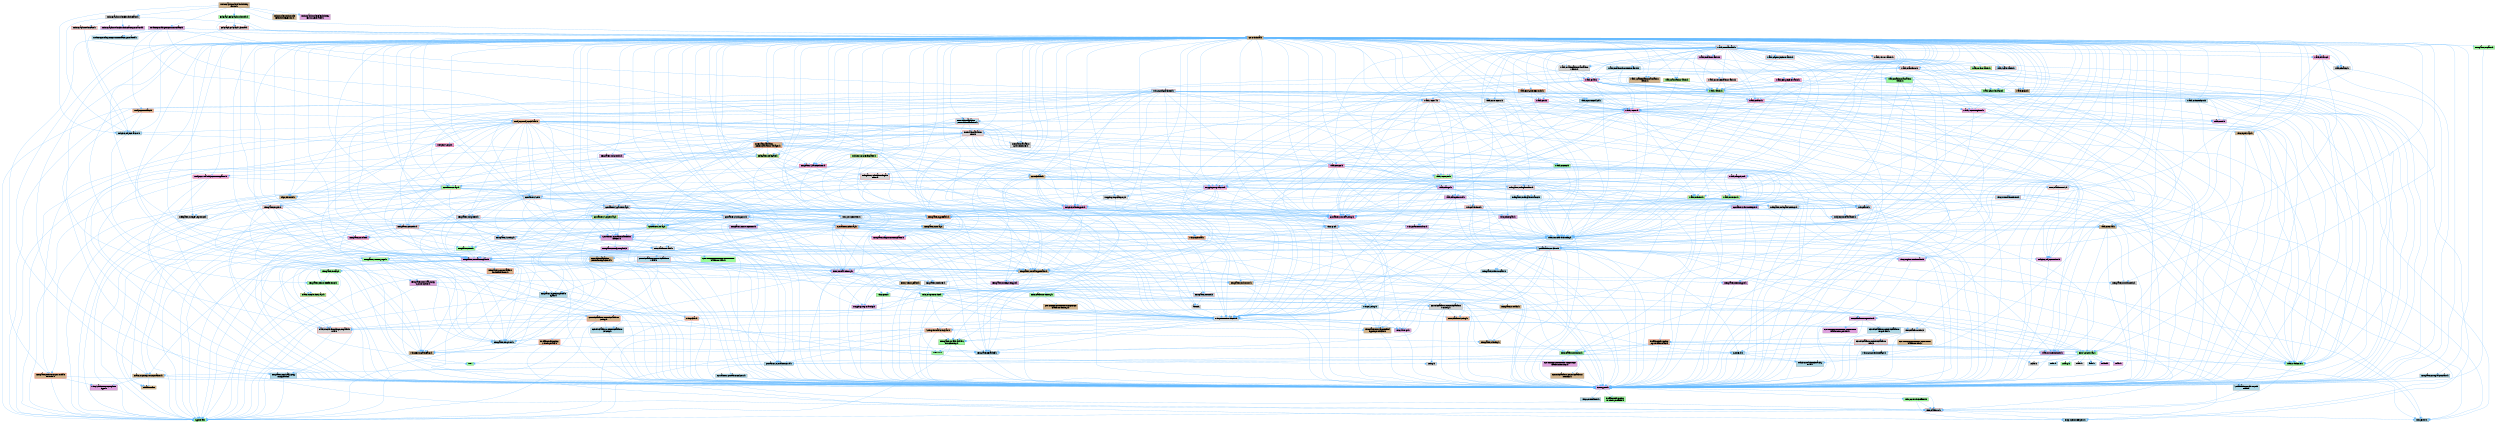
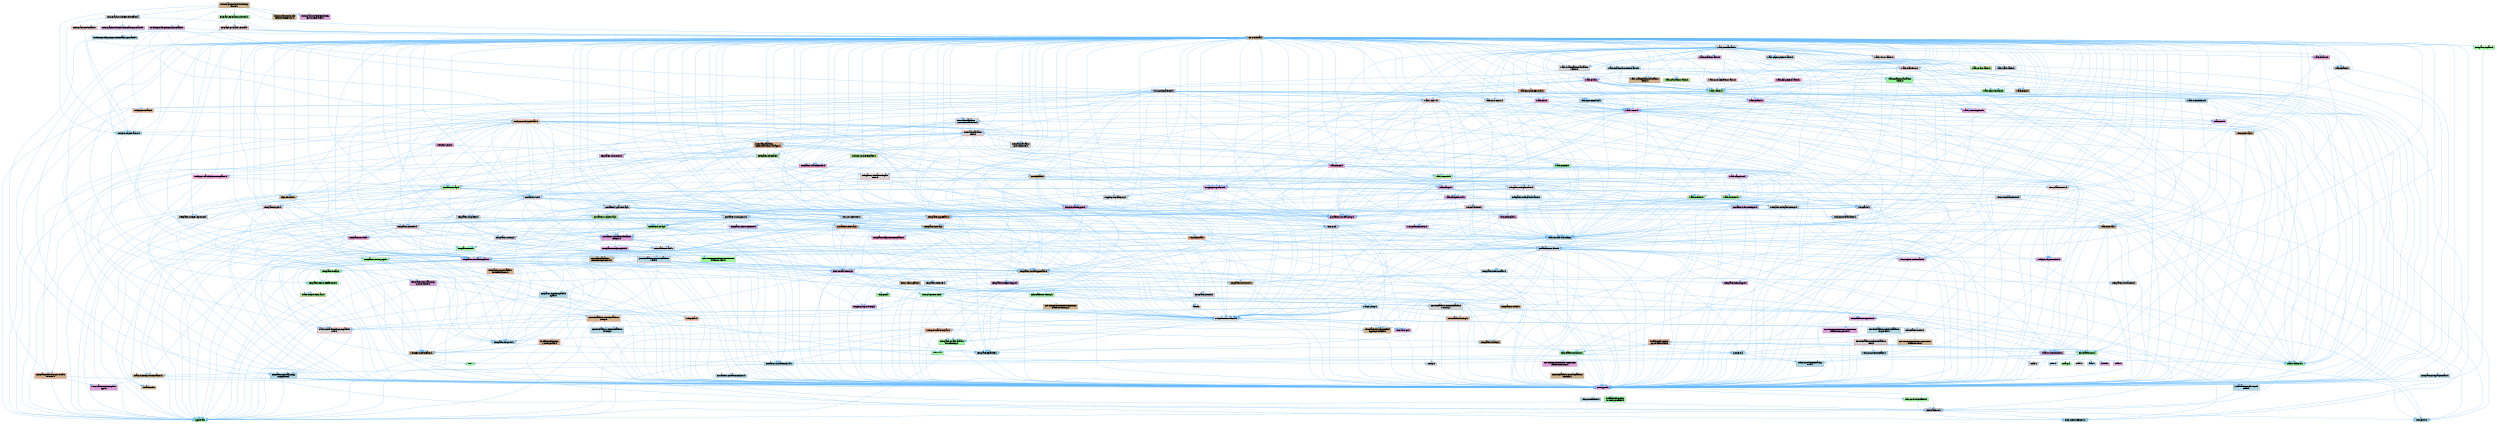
(2087, 353) -> (2087, 353)
